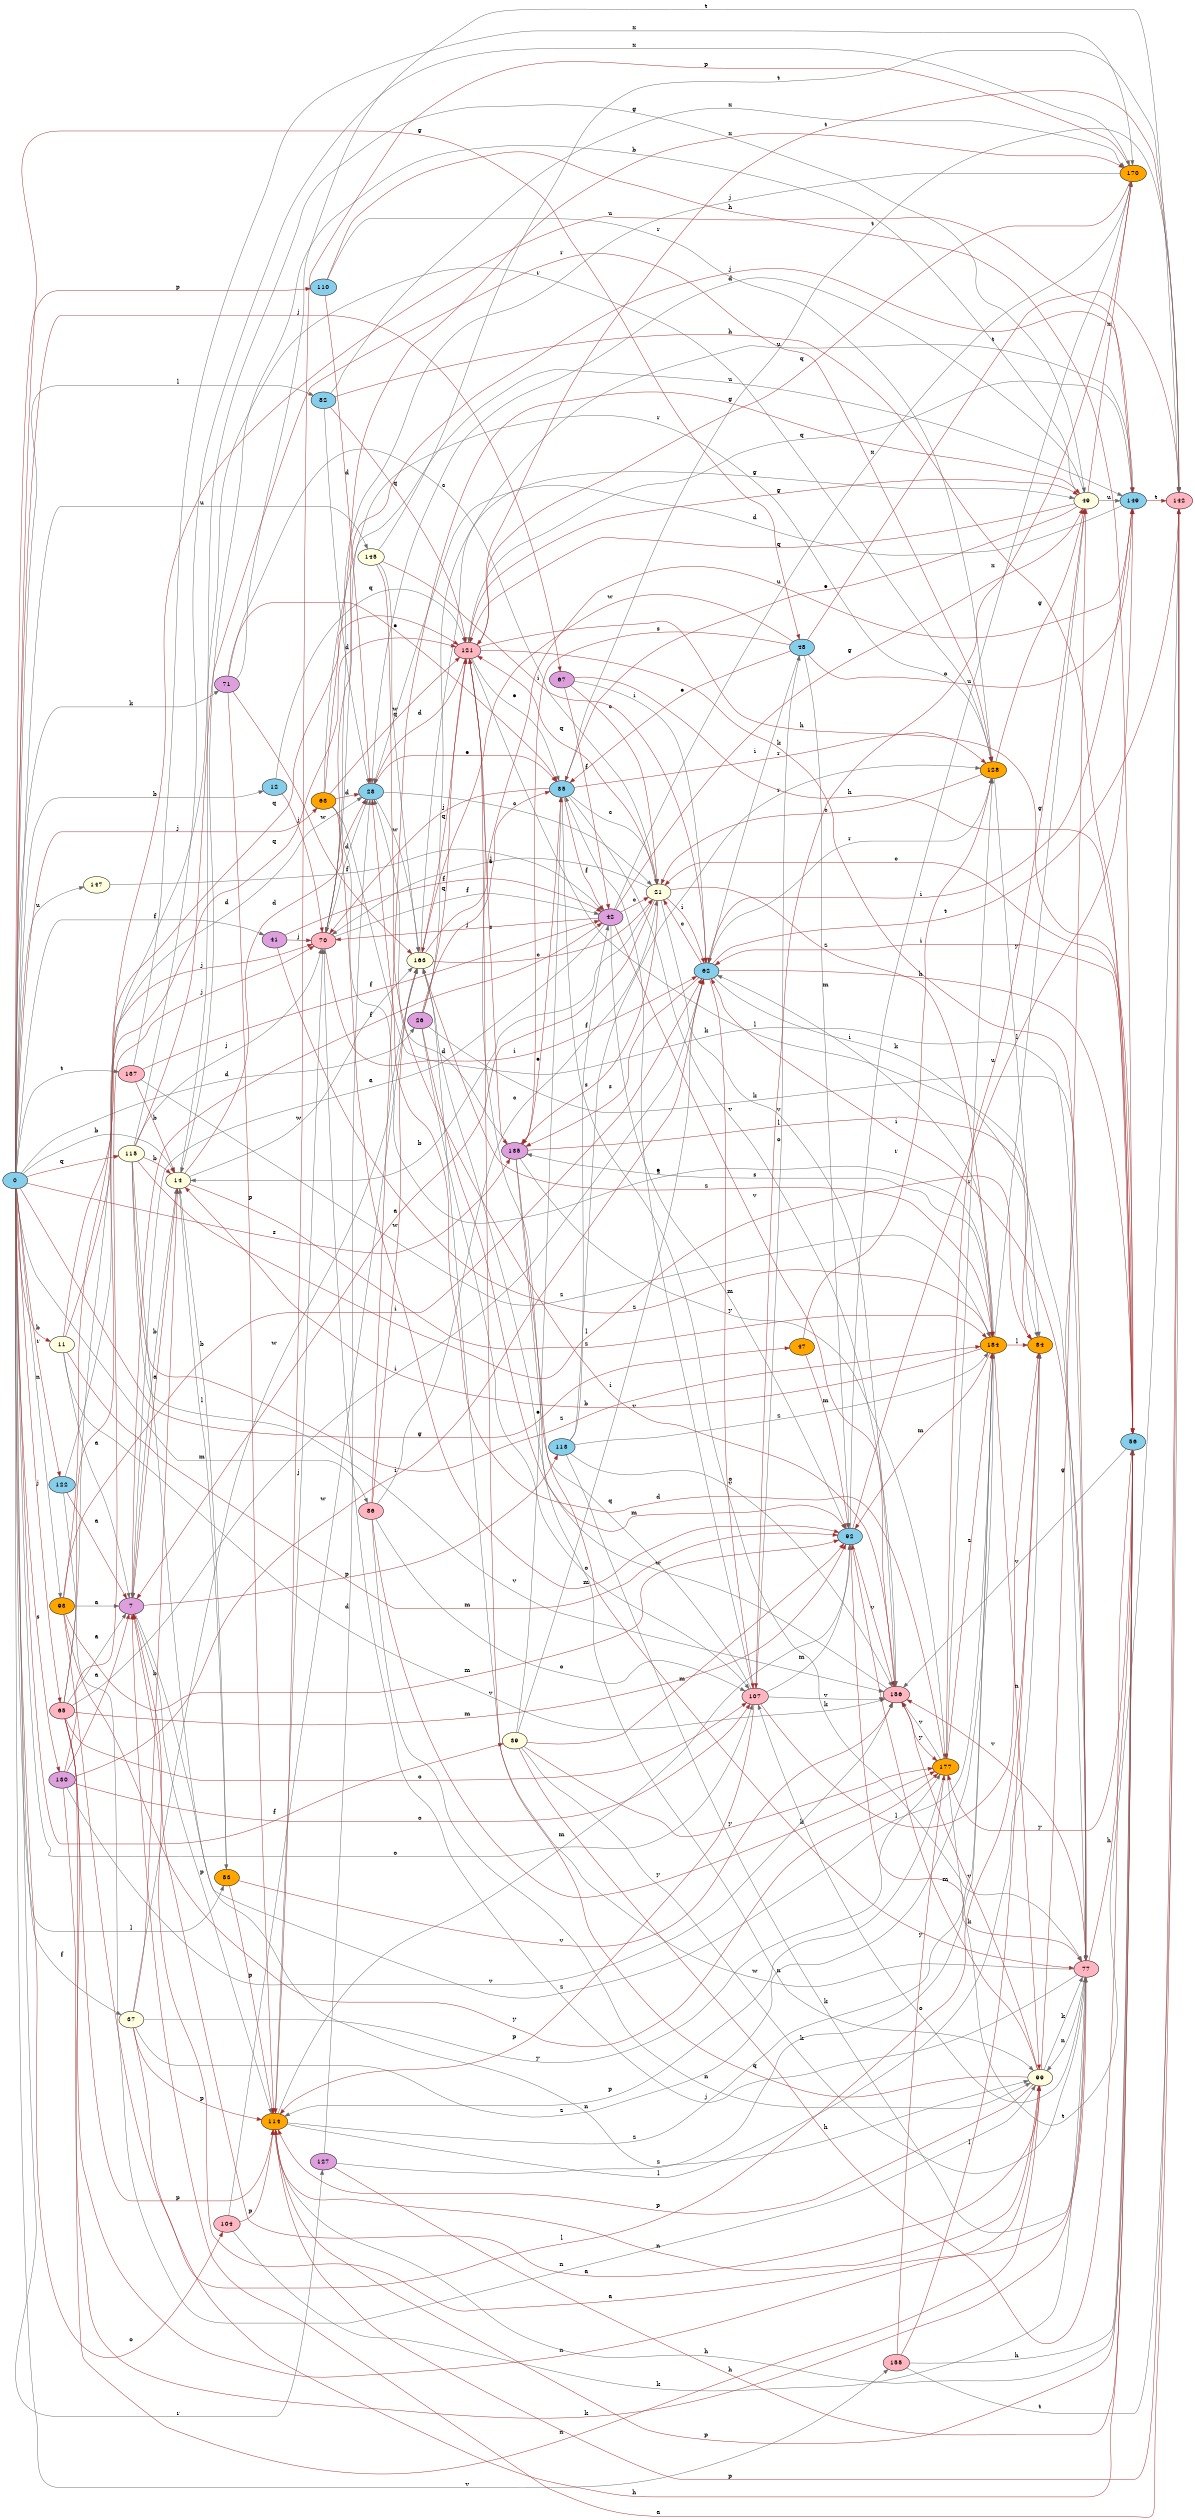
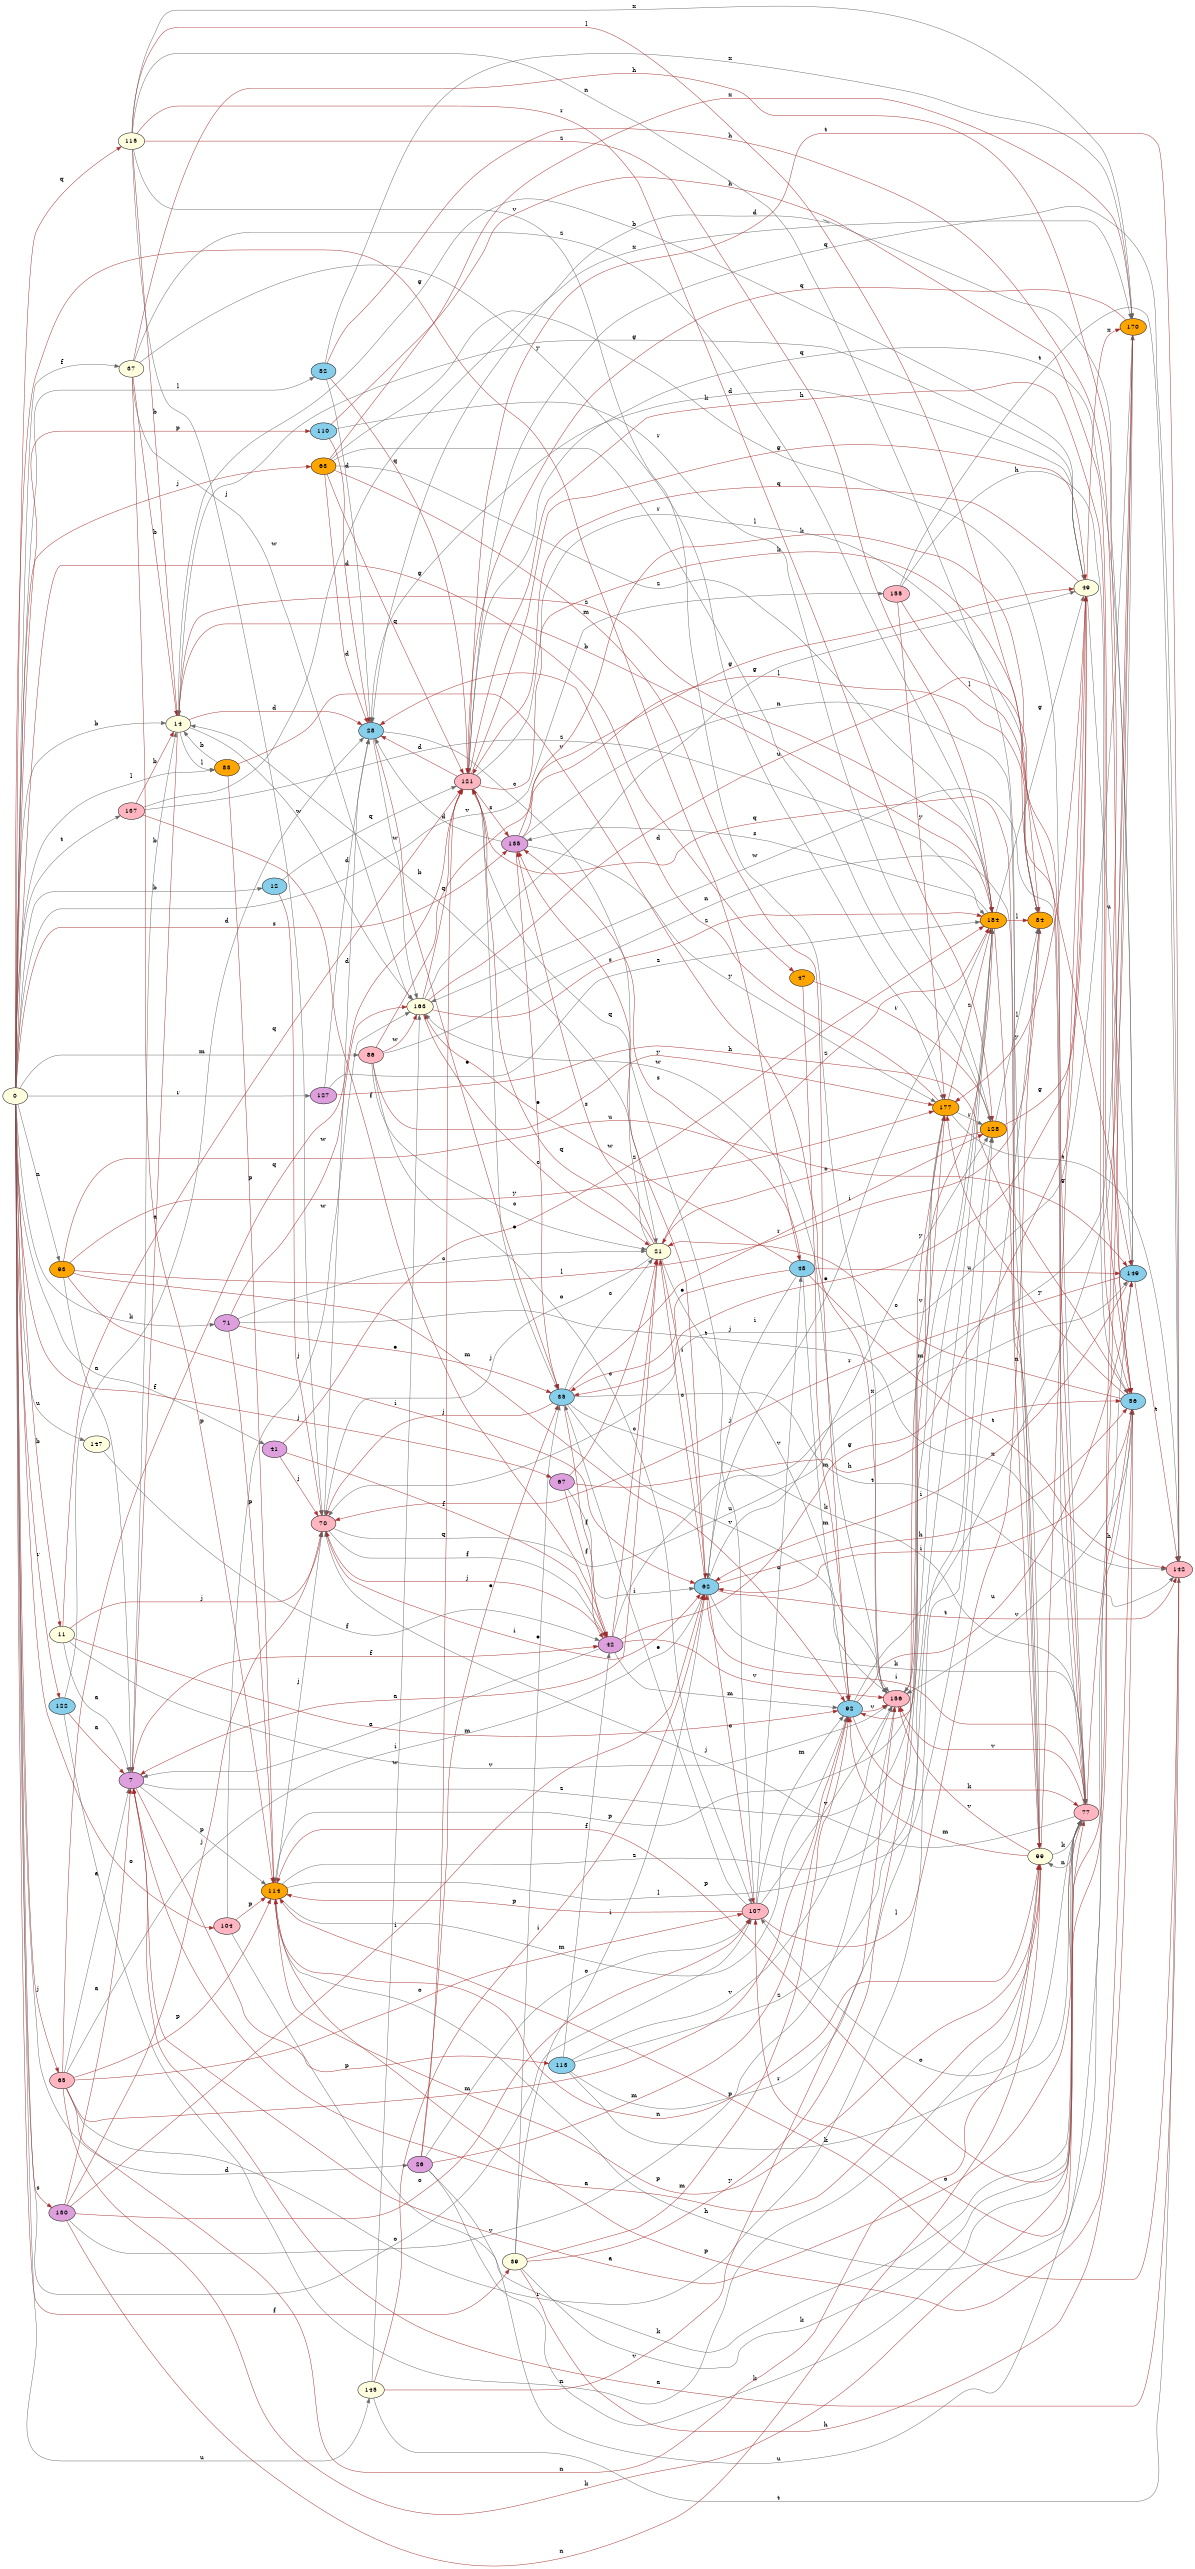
none -> (1156, 325)
(15, 1180) -> (15, 1096)
